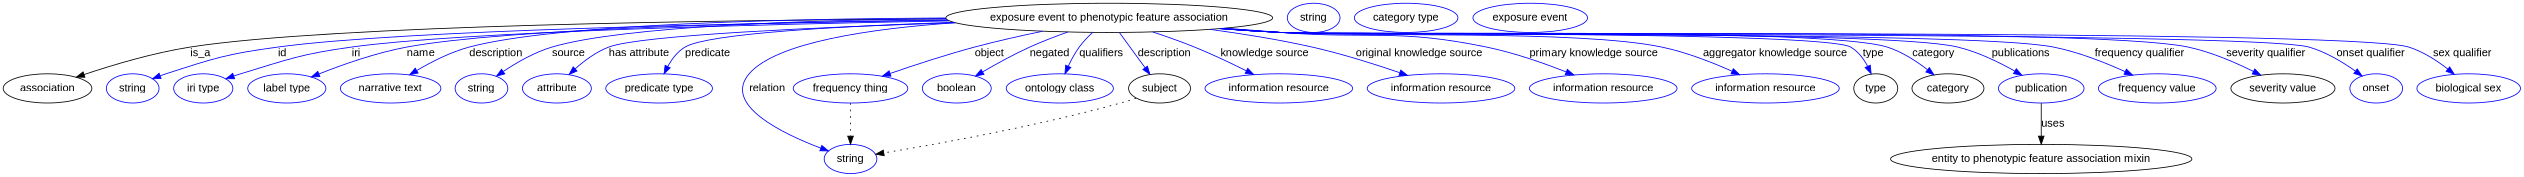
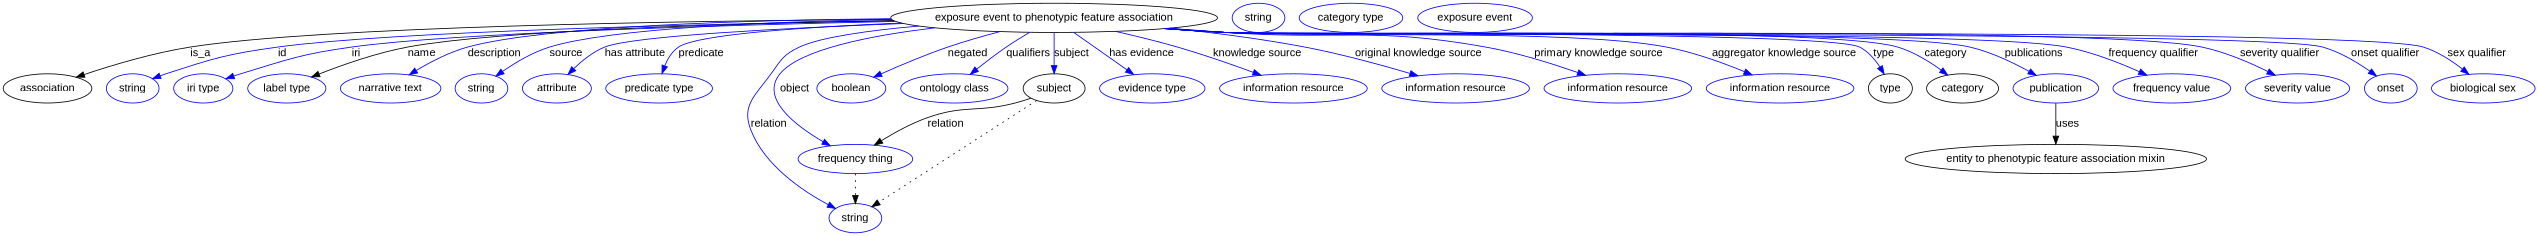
(631, 28) -> (604, 30)
(1164, 53) -> (1072, 53)
none -> (1152, 88)
(2283, 88) -> (2298, 88)
none -> (954, 111)
